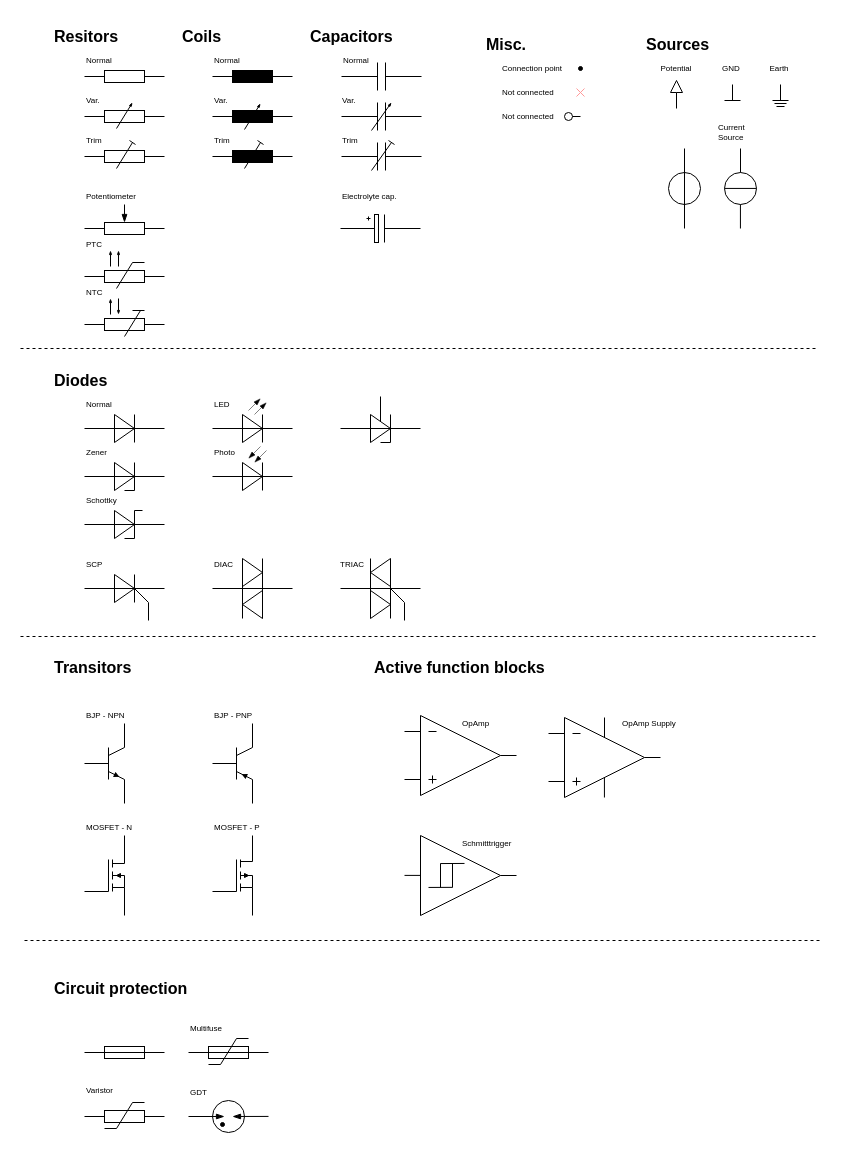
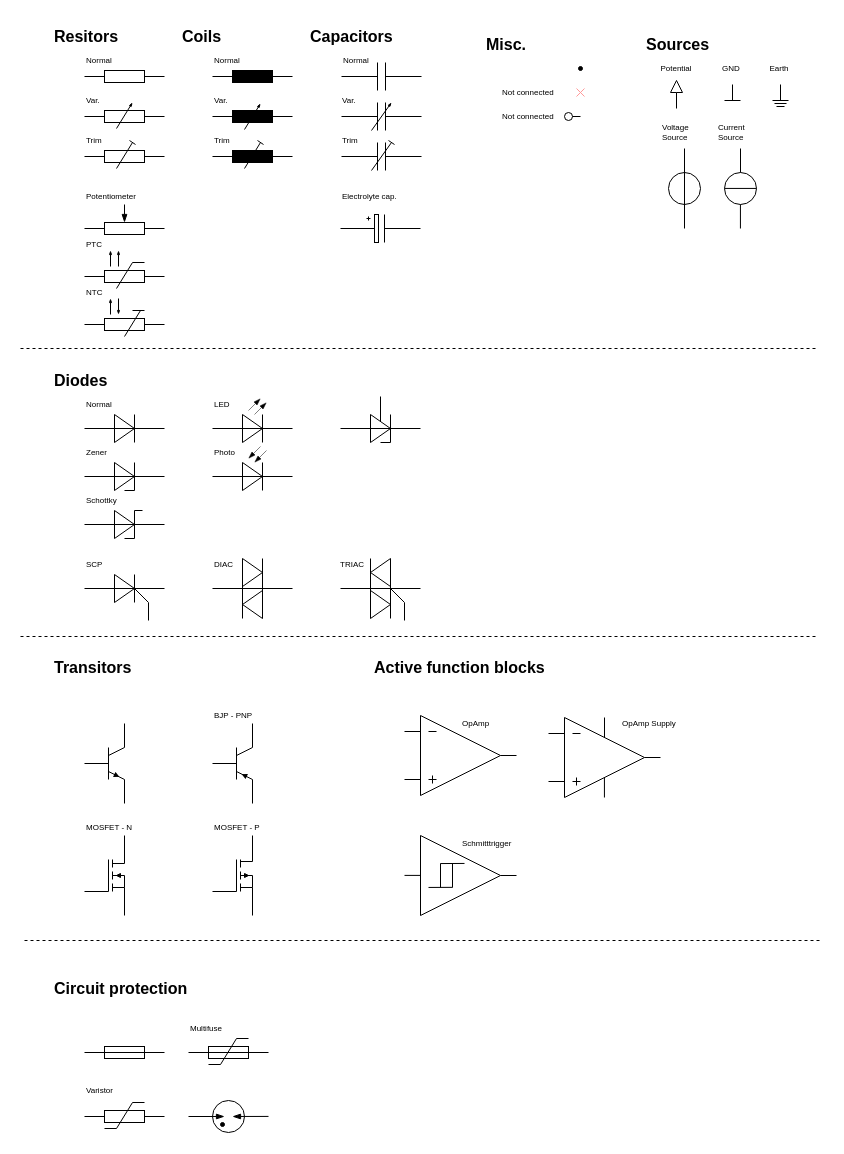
(534, 69) -> none
none -> (682, 133)
(117, 716) -> none
(221, 1093) -> none
